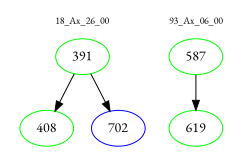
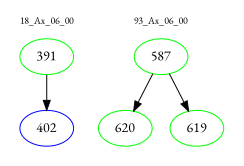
(83, 21) -> (47, 21)
(47, 128) -> none
(118, 128) -> (47, 128)
none -> (125, 128)
